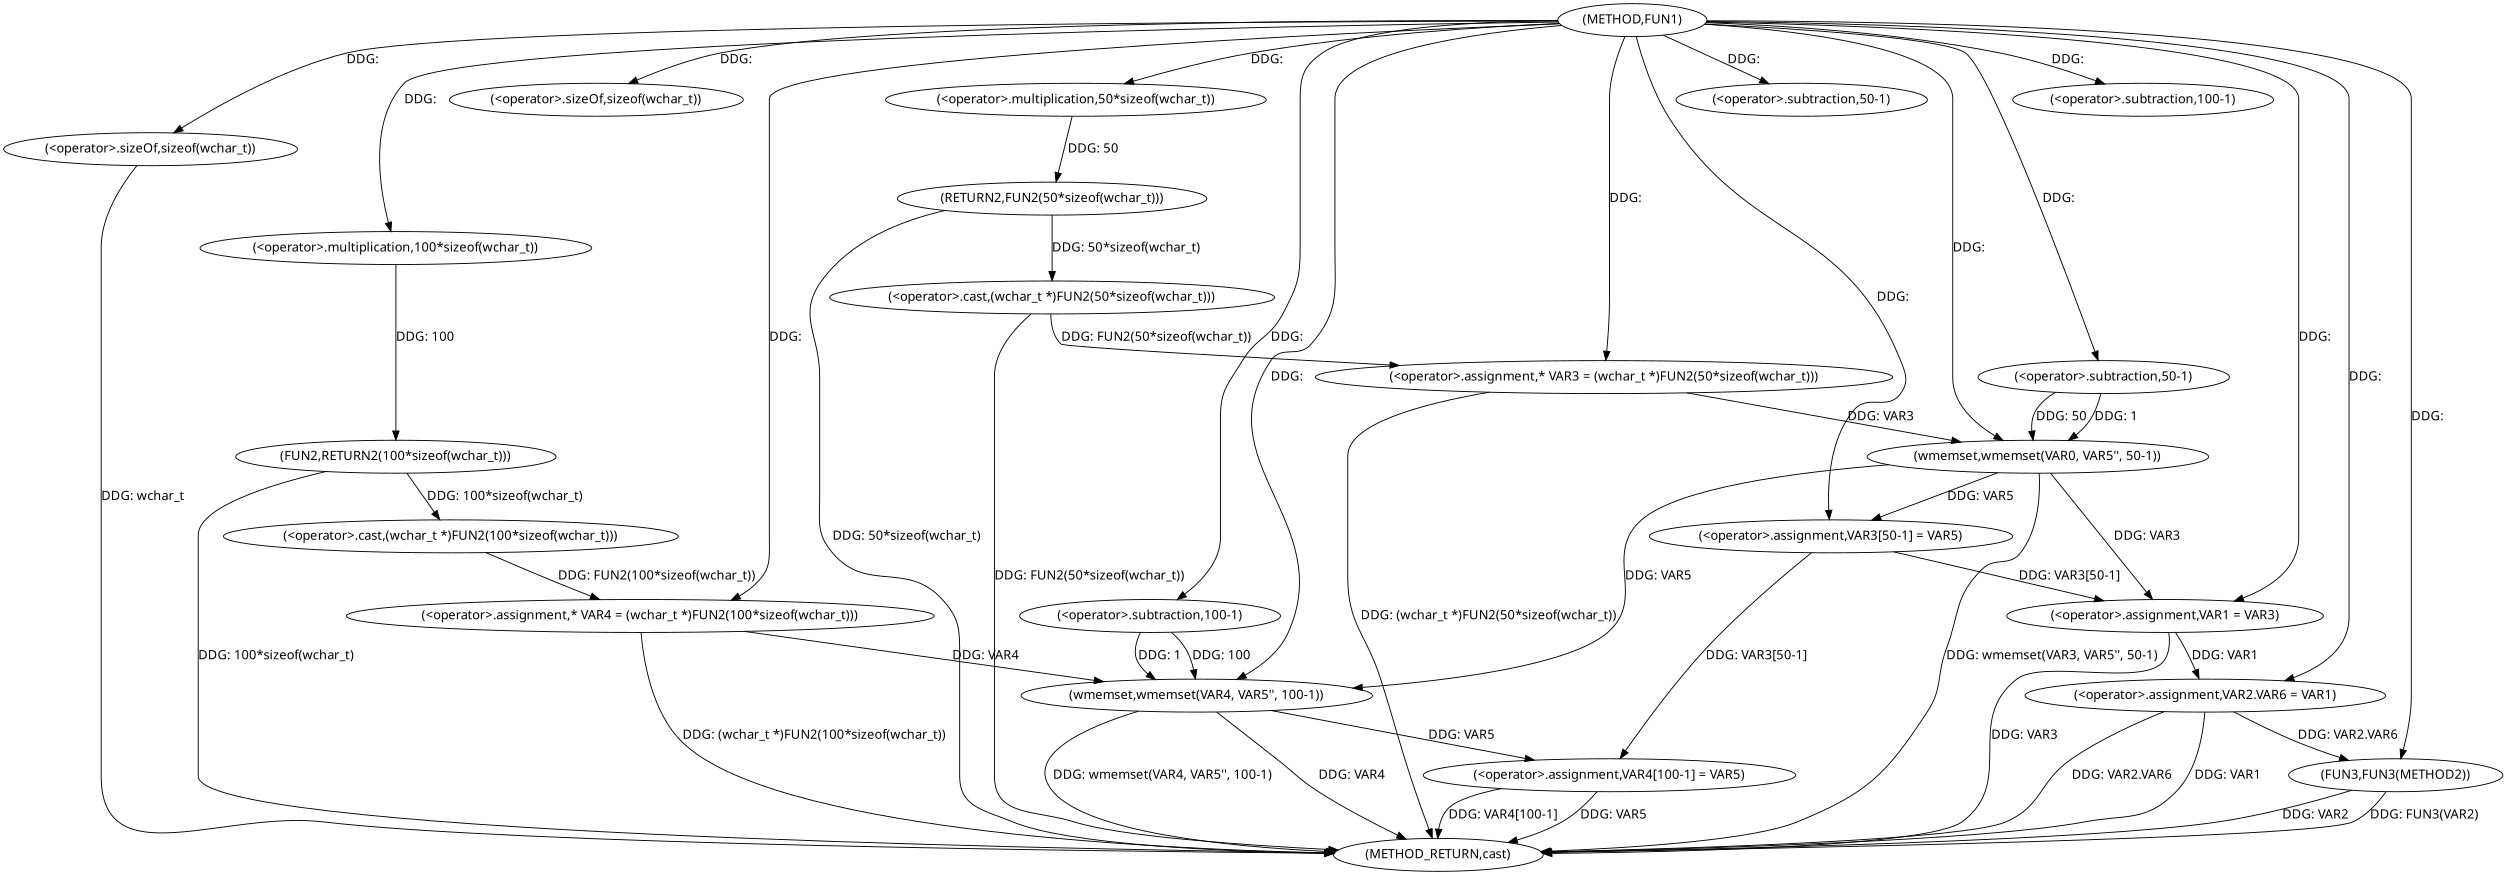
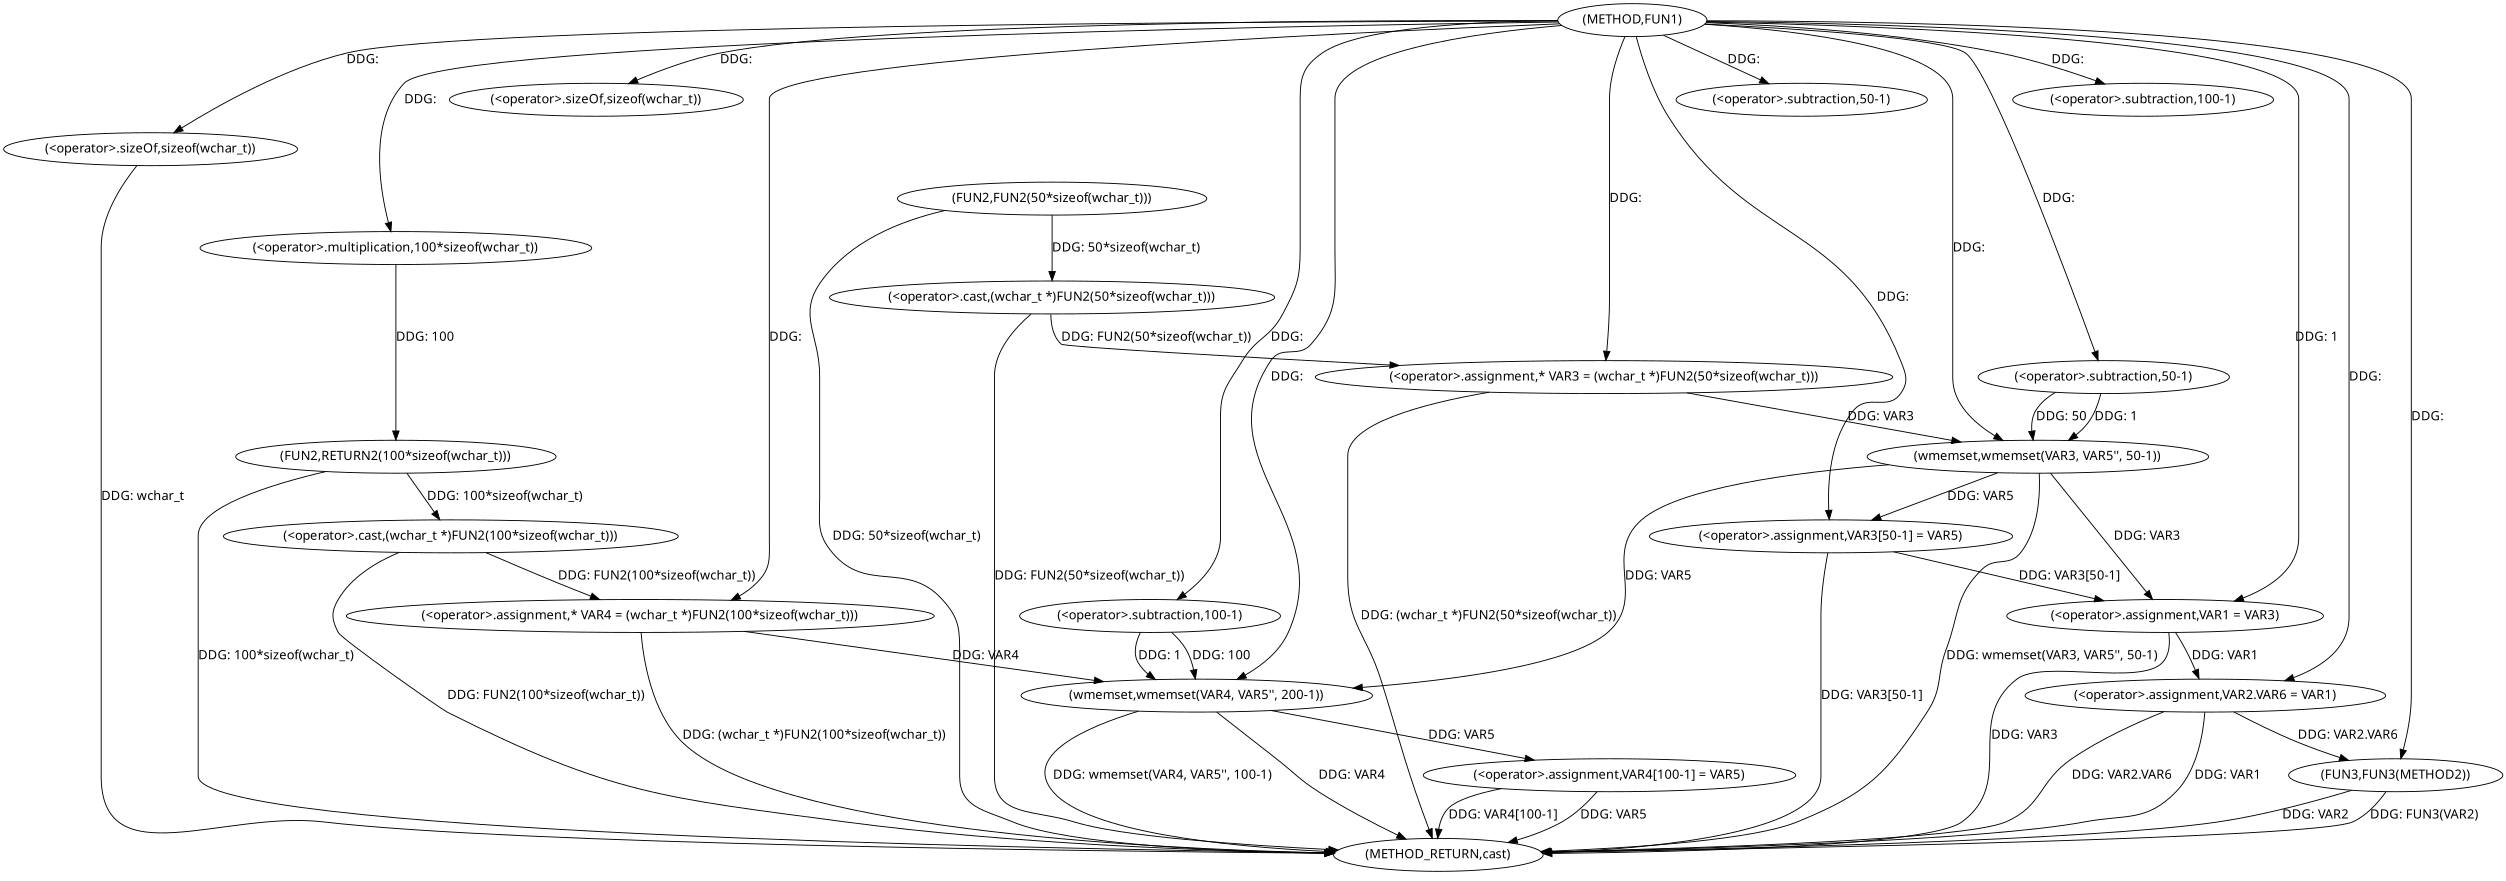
(1076, 100) -> none
(1052, 199) -> (1052, 199)
(2317, 337) -> (2317, 337)
(2038, 457) -> (2038, 457)
(1710, 644) -> (1803, 804)
(1197, 696) -> (1197, 696)
none -> (754, 810)
